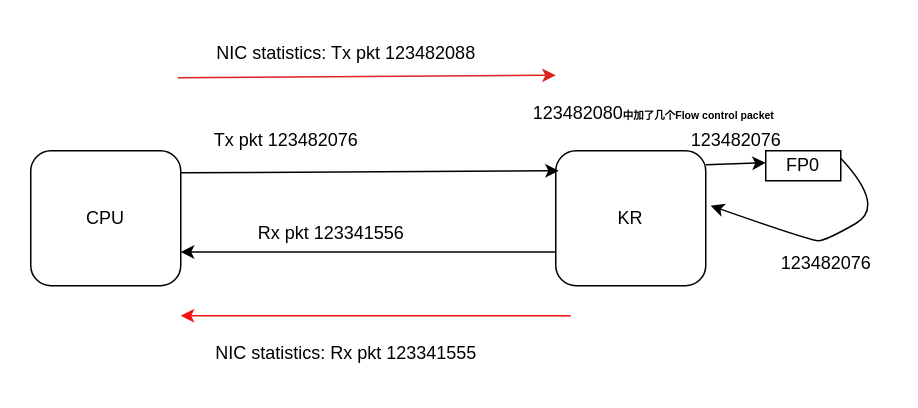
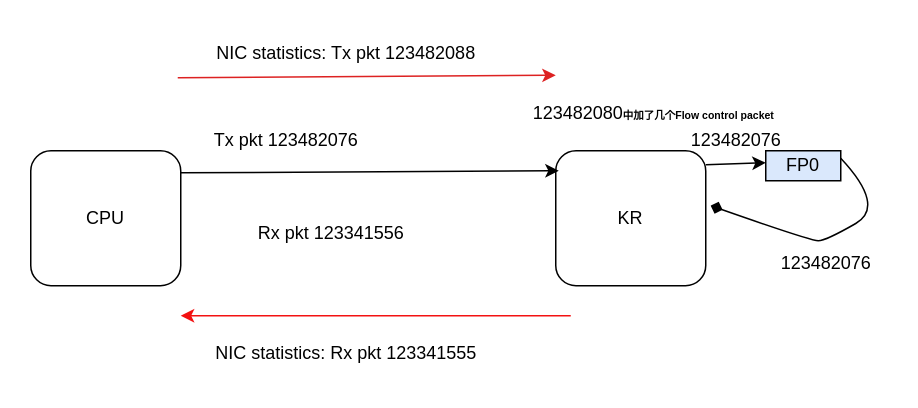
(803, 166) -> (803, 166)
(722, 210) -> (723, 210)
(374, 252) -> none
